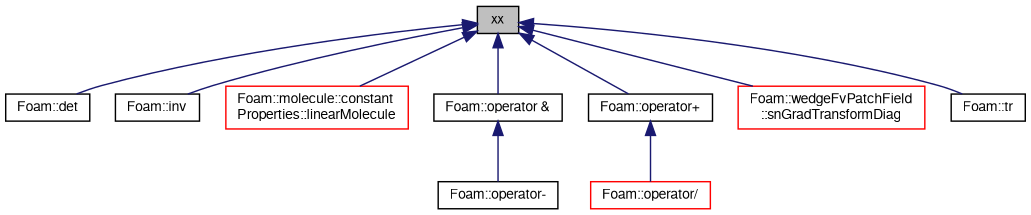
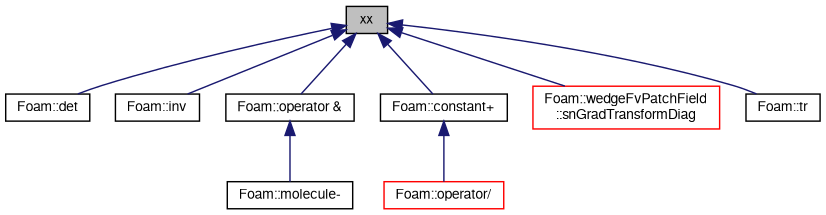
(317, 108) -> none
(651, 108) -> (444, 108)
(498, 195) -> (290, 195)
